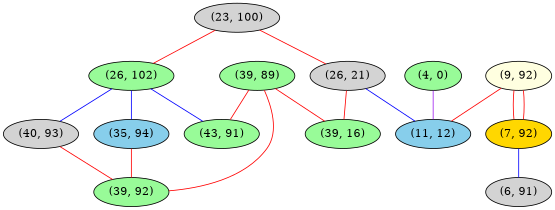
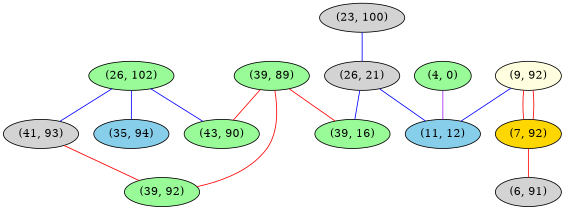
(184, 47) -> none
(293, 47) -> (362, 47)
(345, 105) -> (357, 105)
(476, 105) -> (486, 105)
(41, 134) -> (41, 134)
(222, 134) -> (222, 134)
(131, 163) -> none
(519, 163) -> (528, 163)
